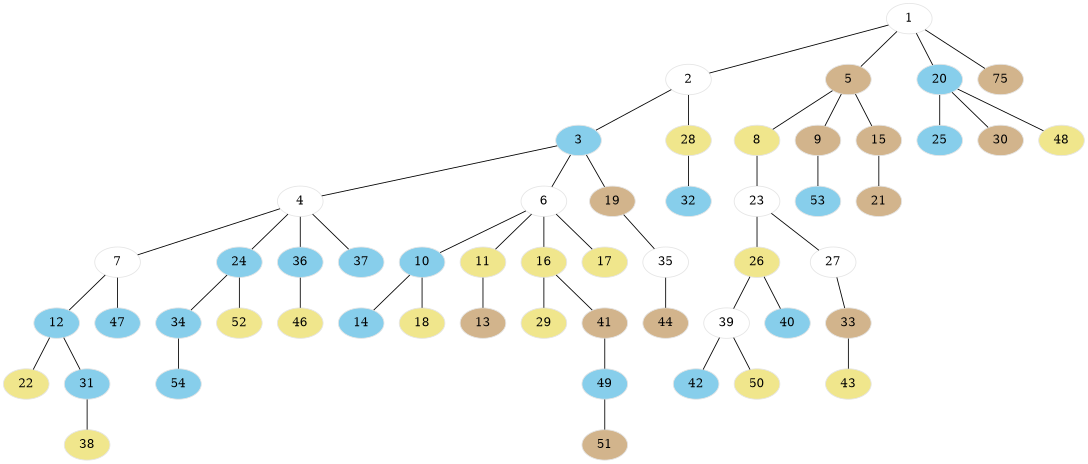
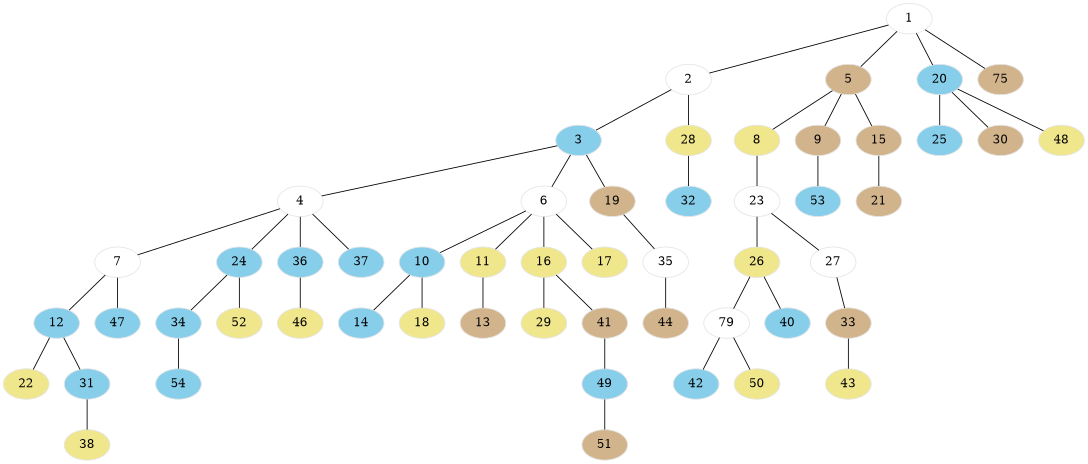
(727, 323) -> (727, 323)
